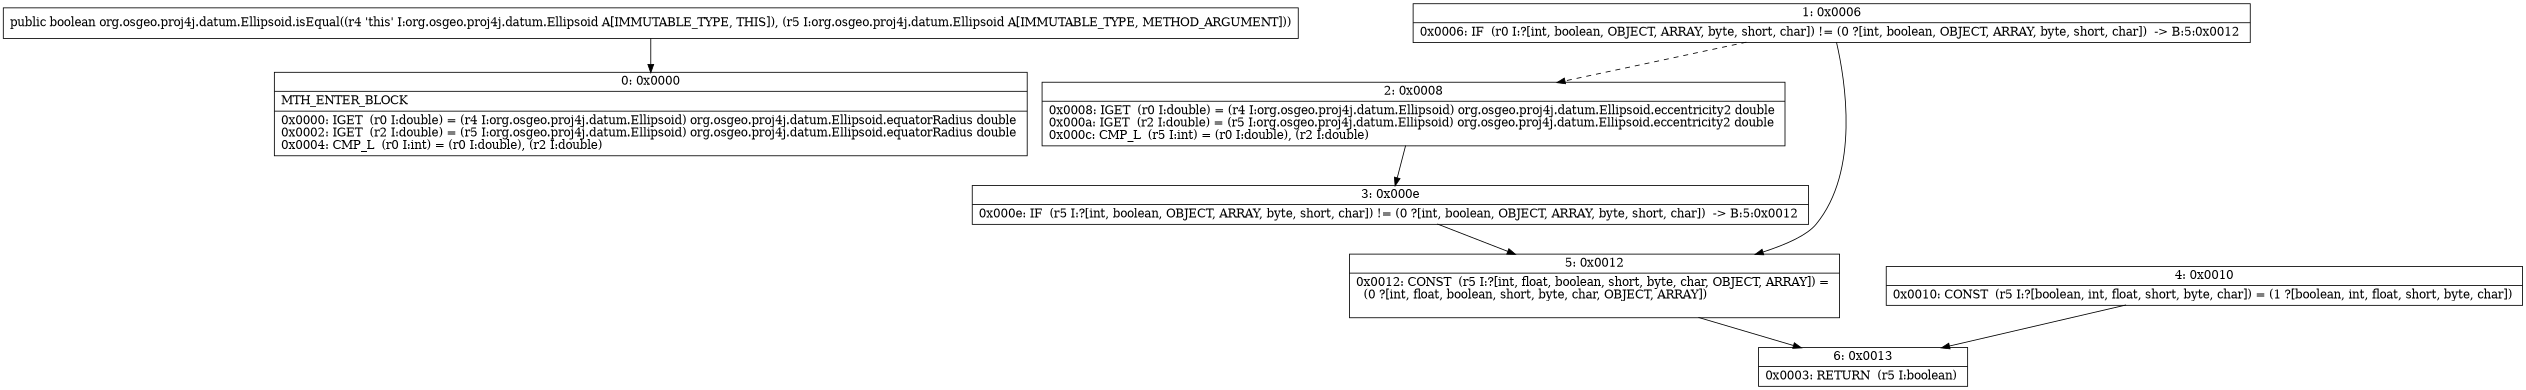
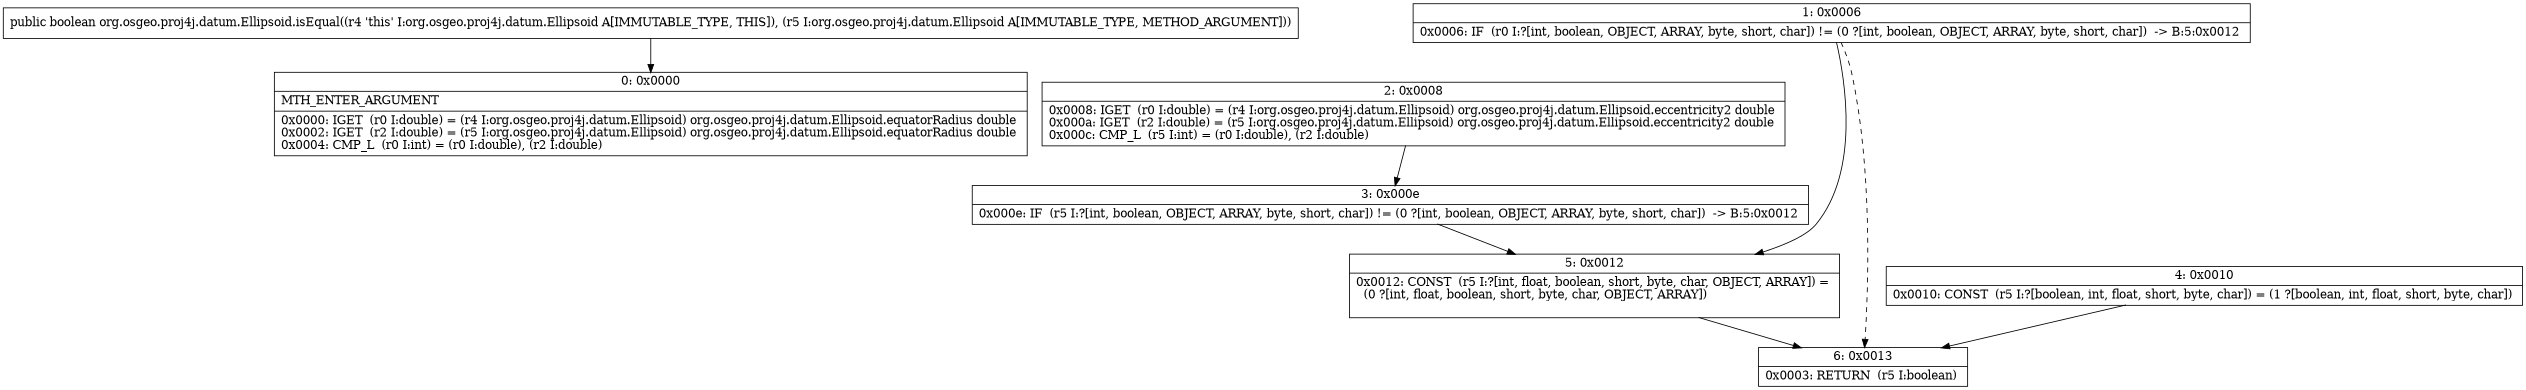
(1656, 62) -> (1866, 189)
(345, 101) -> (360, 101)
